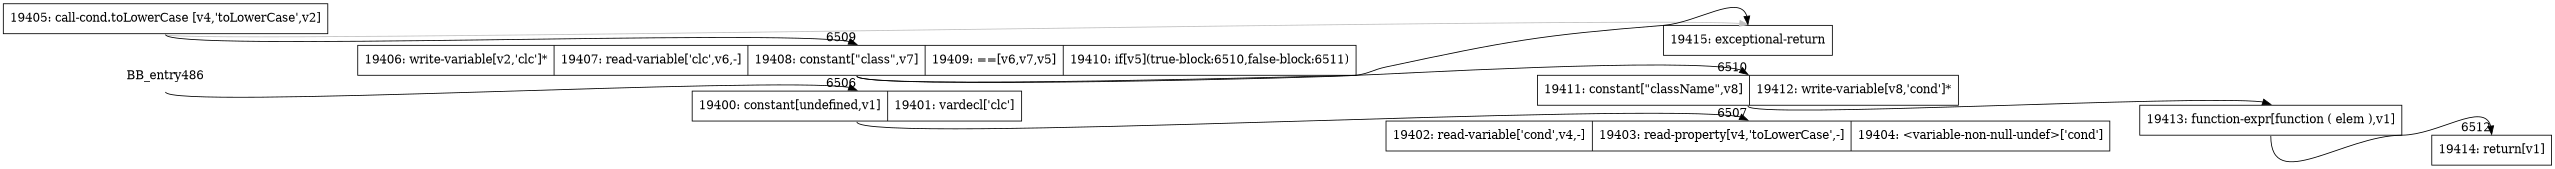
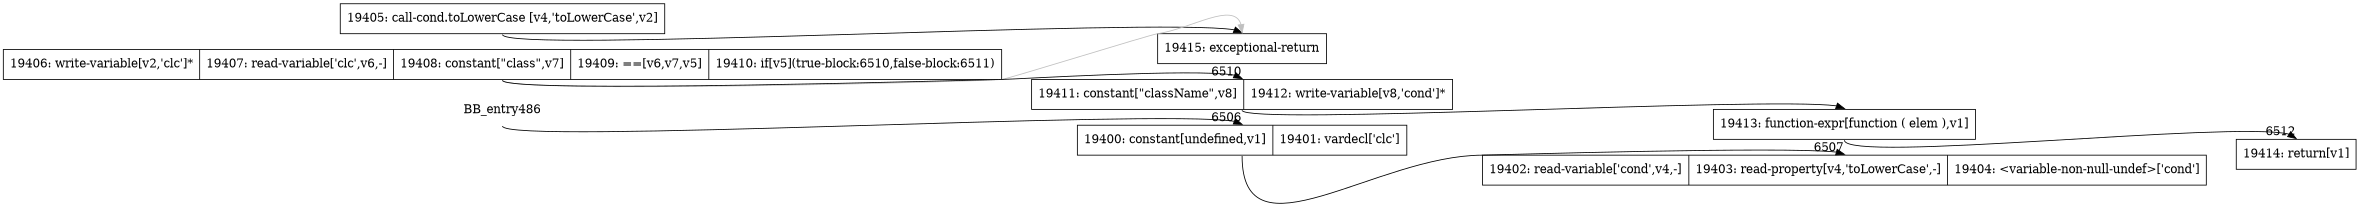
(952, 30) -> (868, 34)
(507, 40) -> none
(1396, 65) -> (1028, 72)
